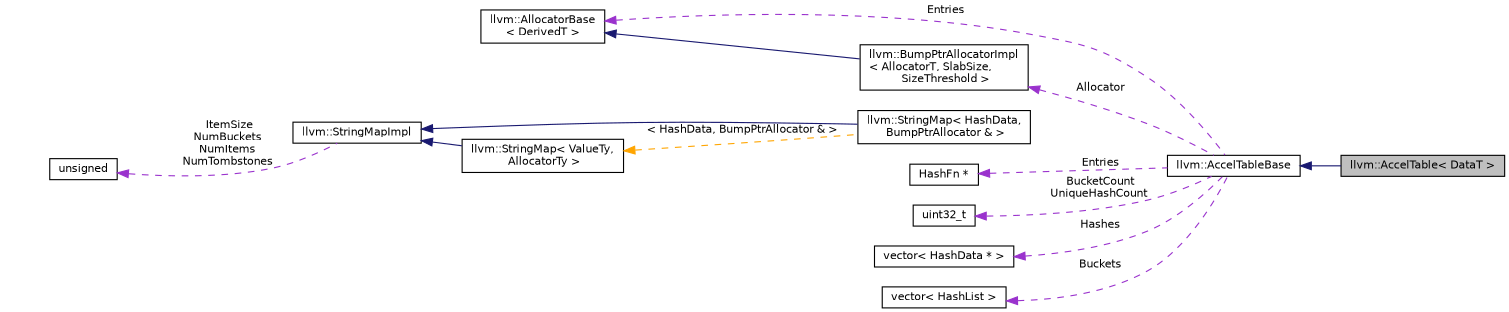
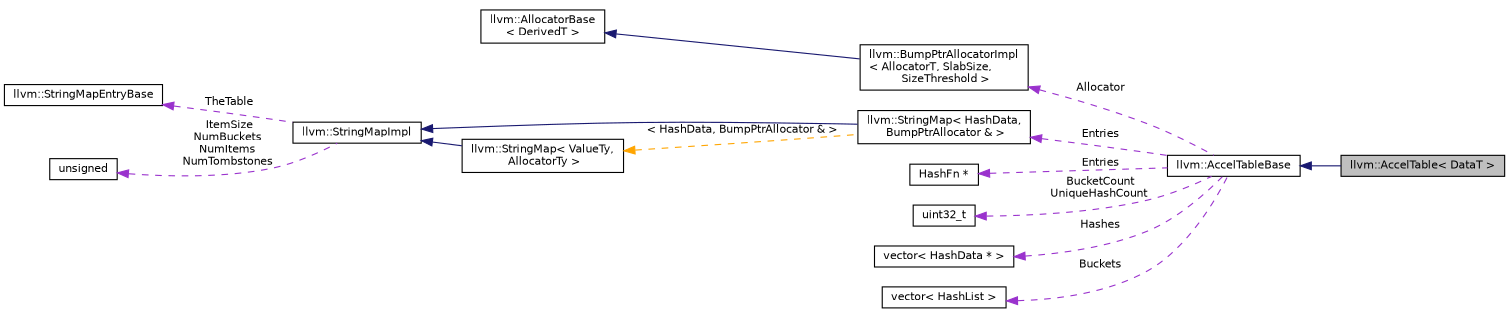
(942, 22) -> (1105, 147)
none -> (83, 95)
